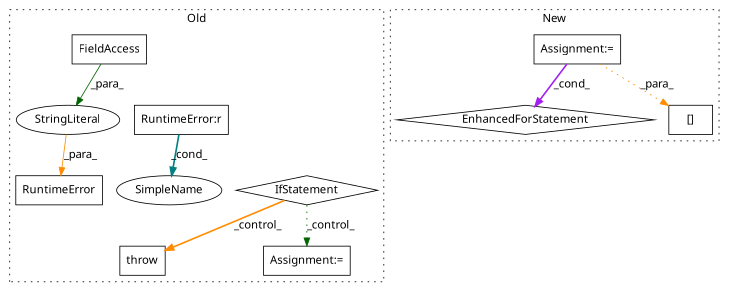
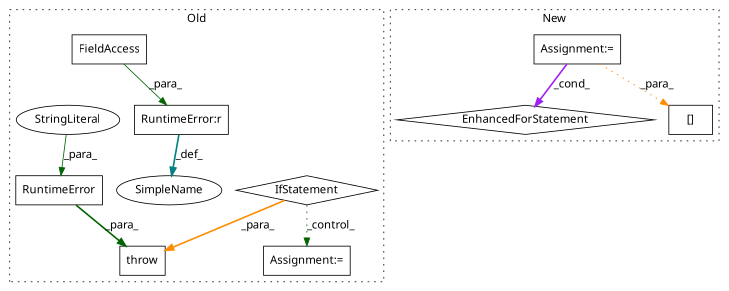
(91, 81) -> (142, 82)
(64, 151) -> (64, 151)
(189, 155) -> (189, 155)
none -> (98, 223)
(258, 226) -> (258, 226)
